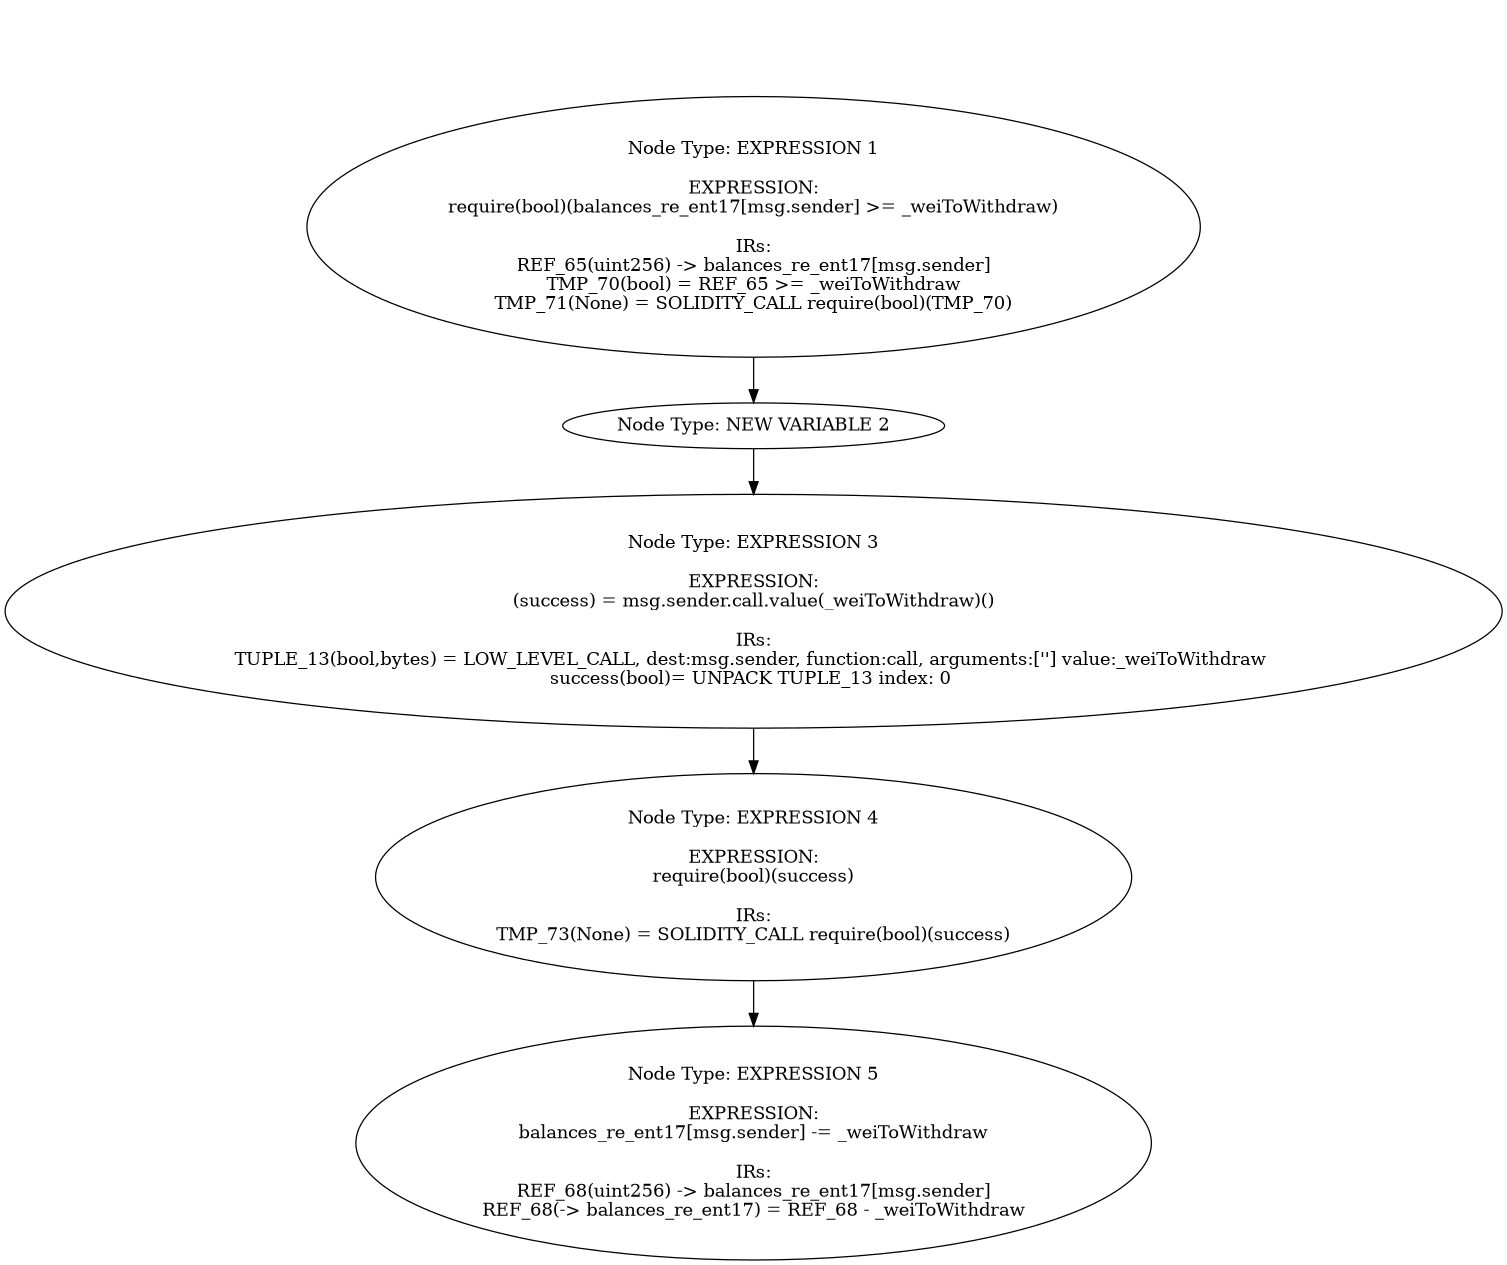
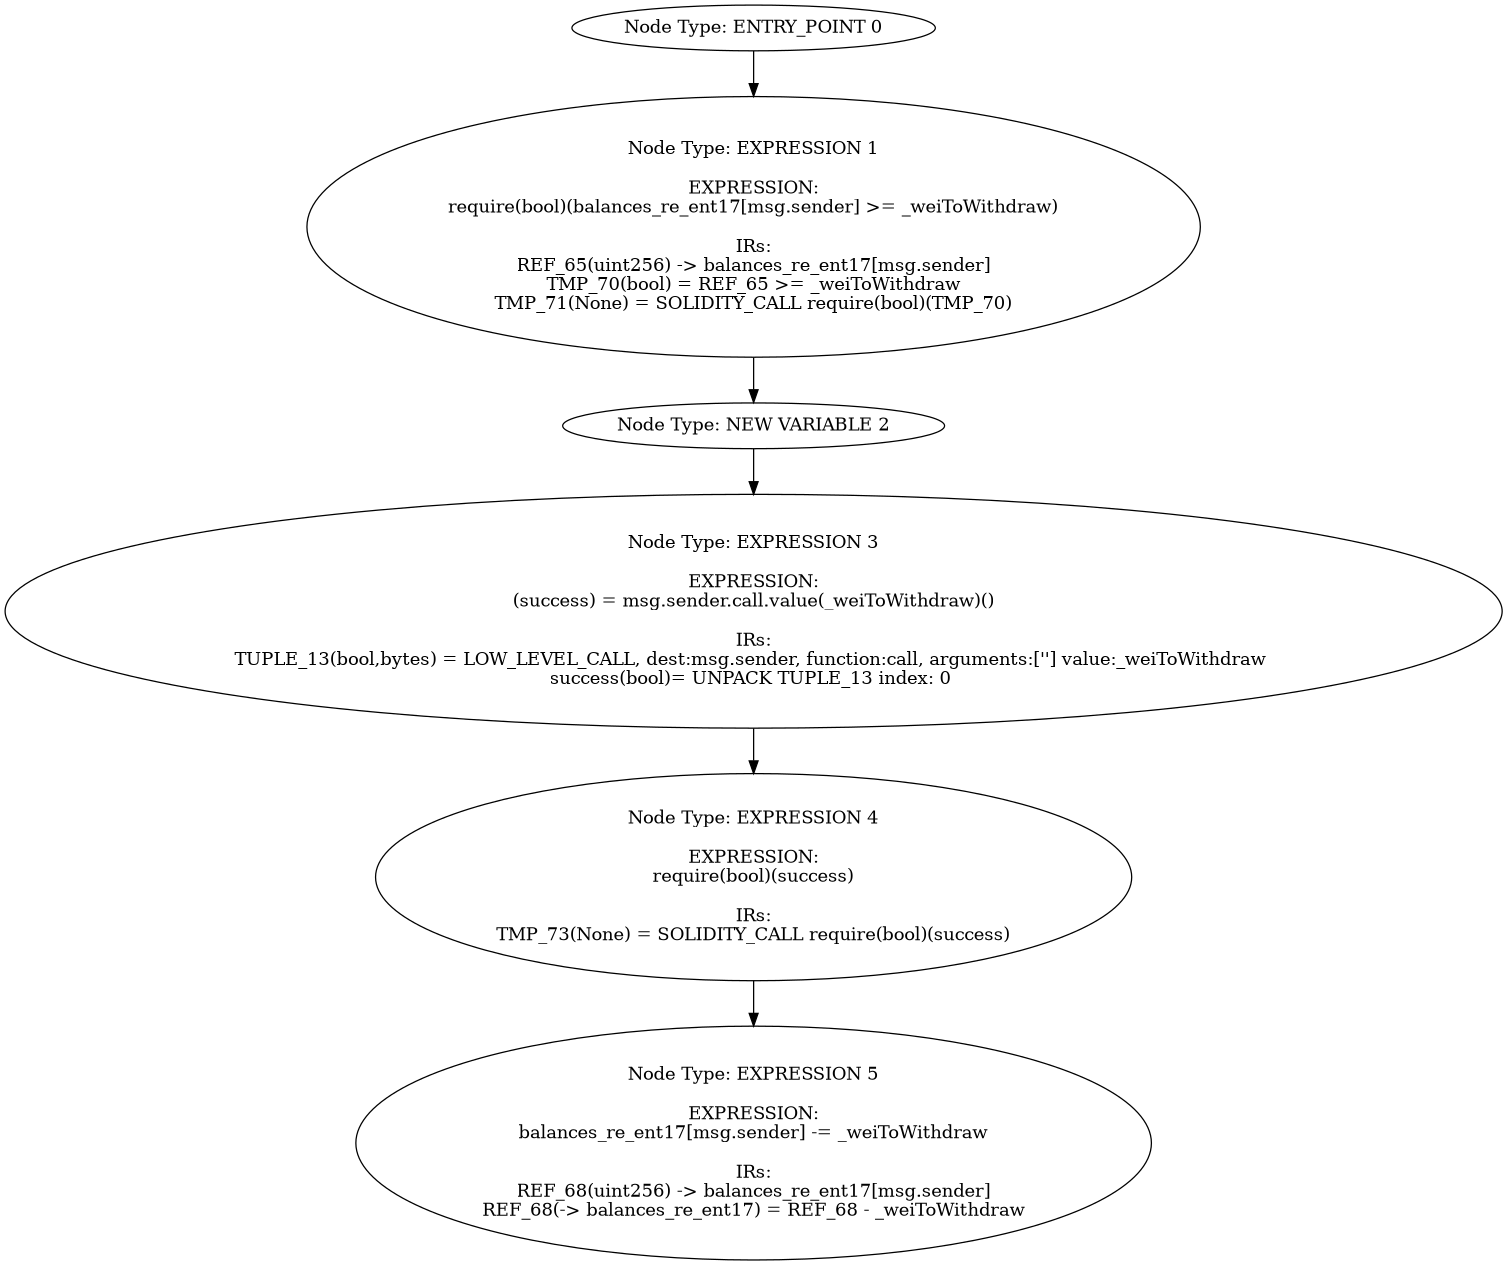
none -> (754, 28)
